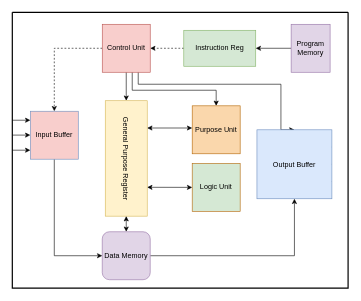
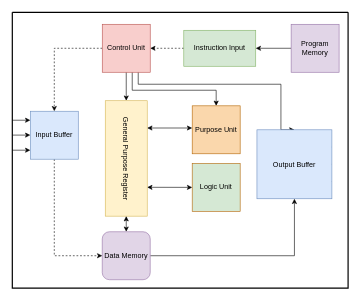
(220, 48) -> (220, 48)
(311, 48) -> (315, 48)
(54, 135) -> (54, 135)
(54, 230) -> (54, 230)
